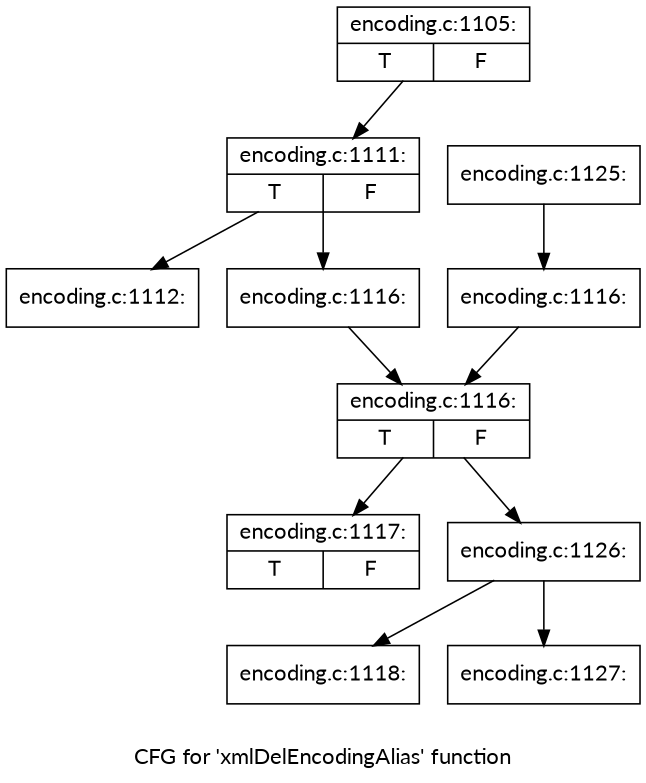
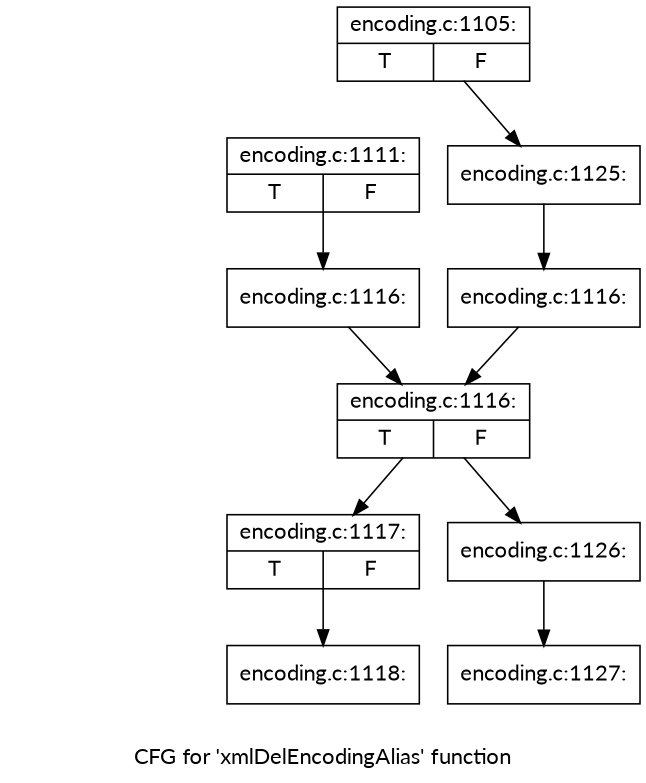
(384, 103) -> (487, 107)
(102, 298) -> none
(441, 609) -> (323, 609)
